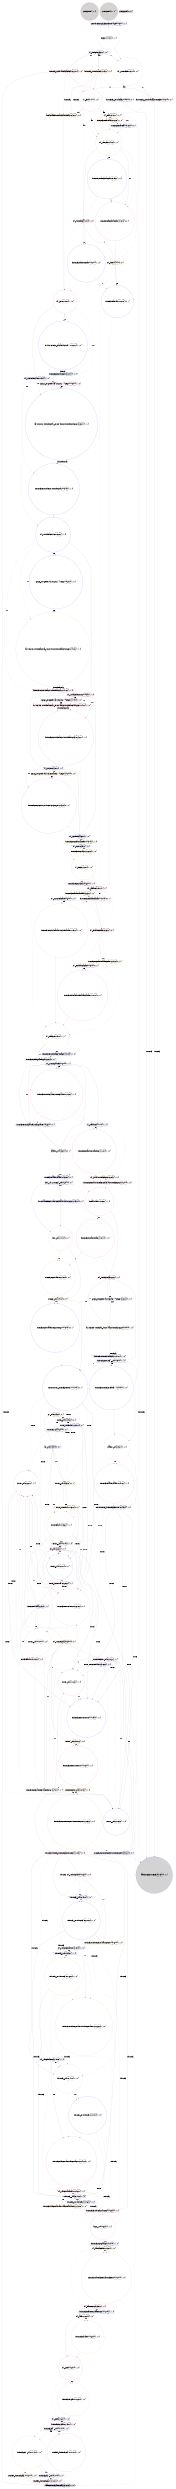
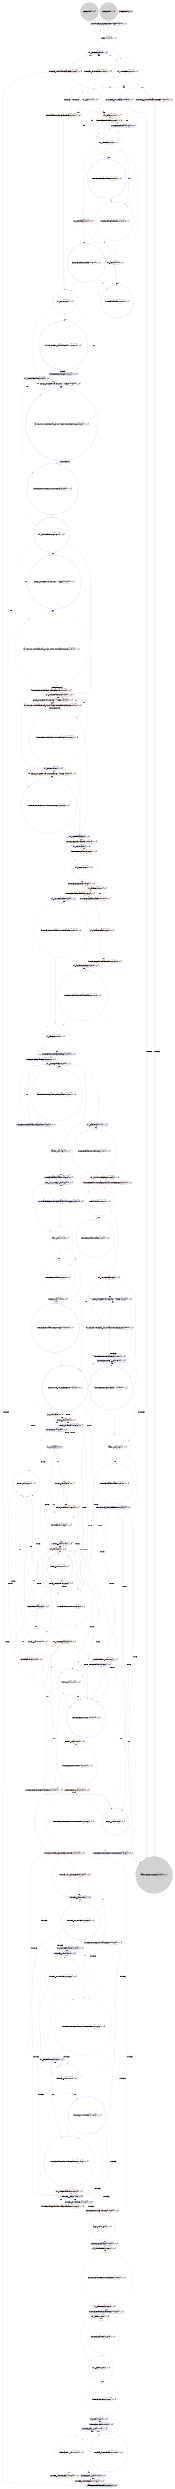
(99, 2189) -> (97, 2189)
